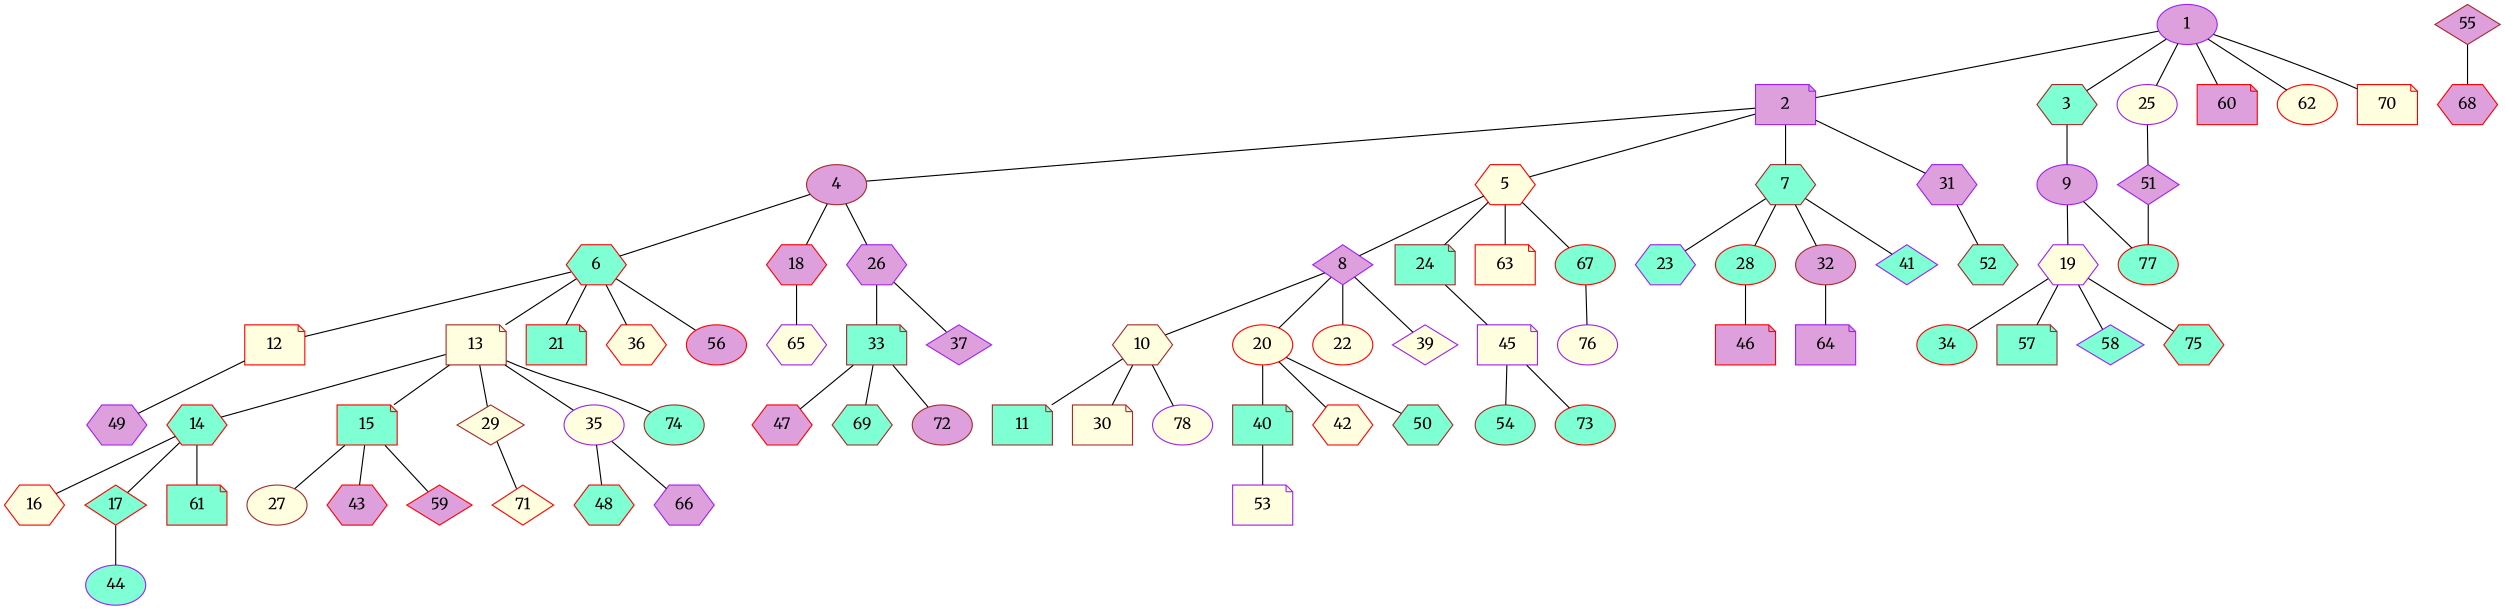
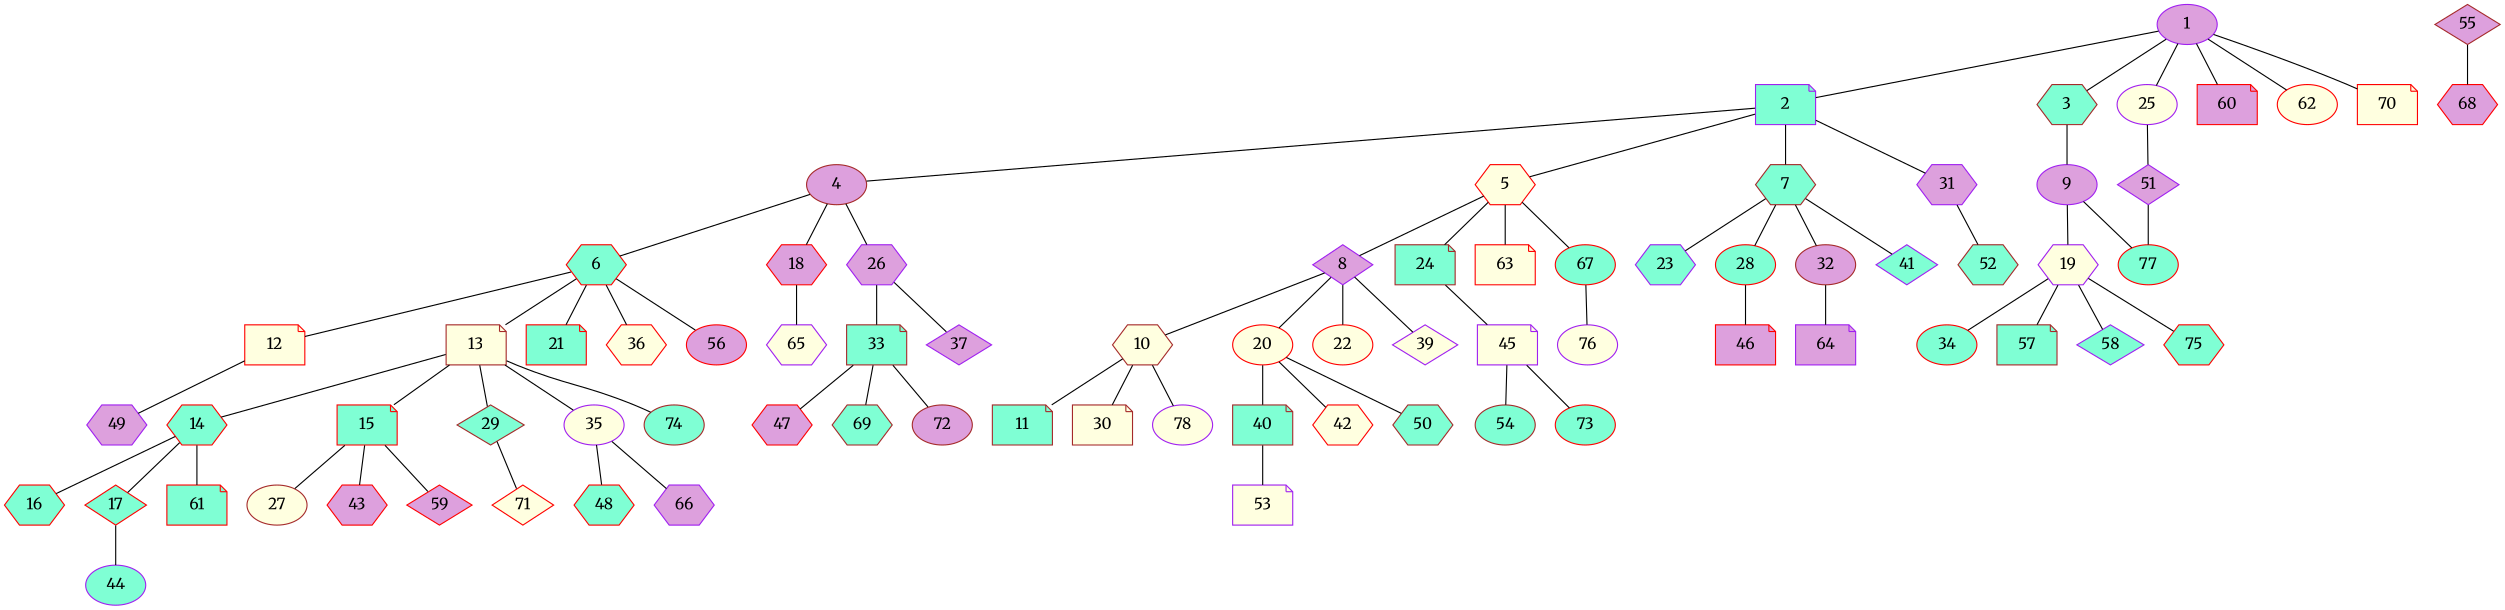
(1786, 105) -> (1786, 105)
(491, 425) -> (491, 425)
(34, 505) -> (34, 505)
